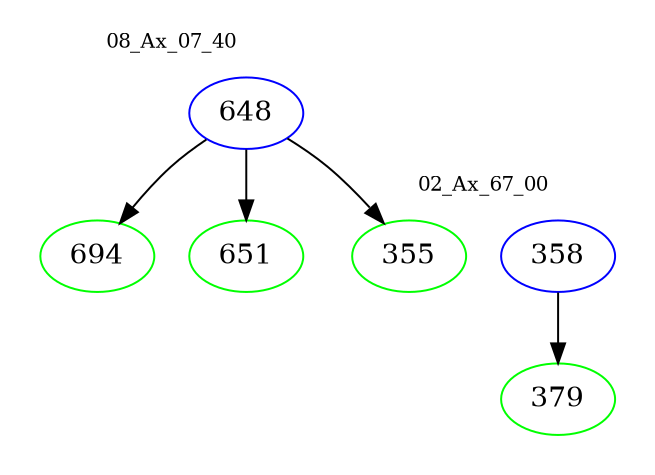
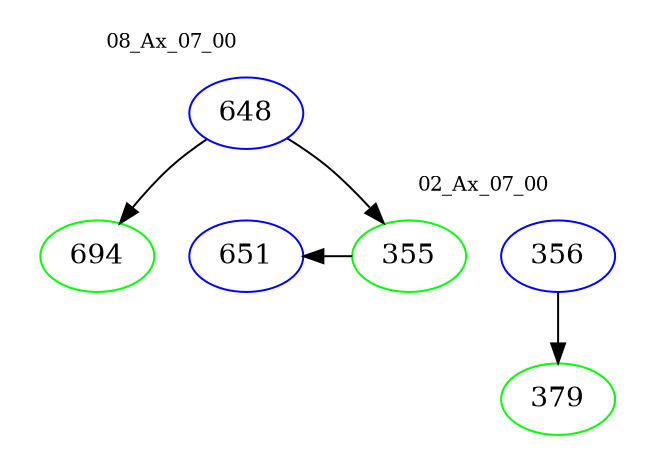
(172, 43) -> (172, 43)
(246, 175) -> (338, 256)
(484, 186) -> (484, 186)
(246, 256) -> (246, 256)
(558, 256) -> (558, 256)
